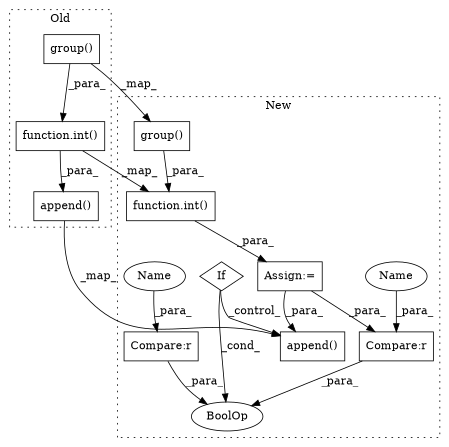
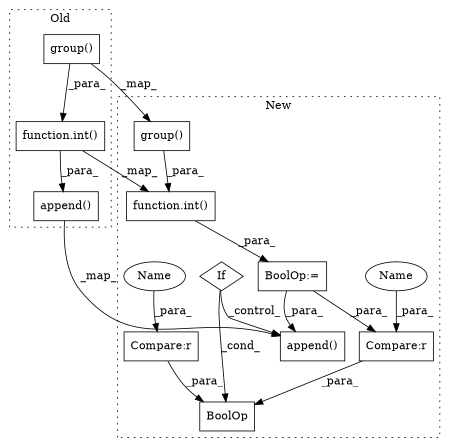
(290, 276) -> (292, 276)
(227, 416) -> (227, 416)
